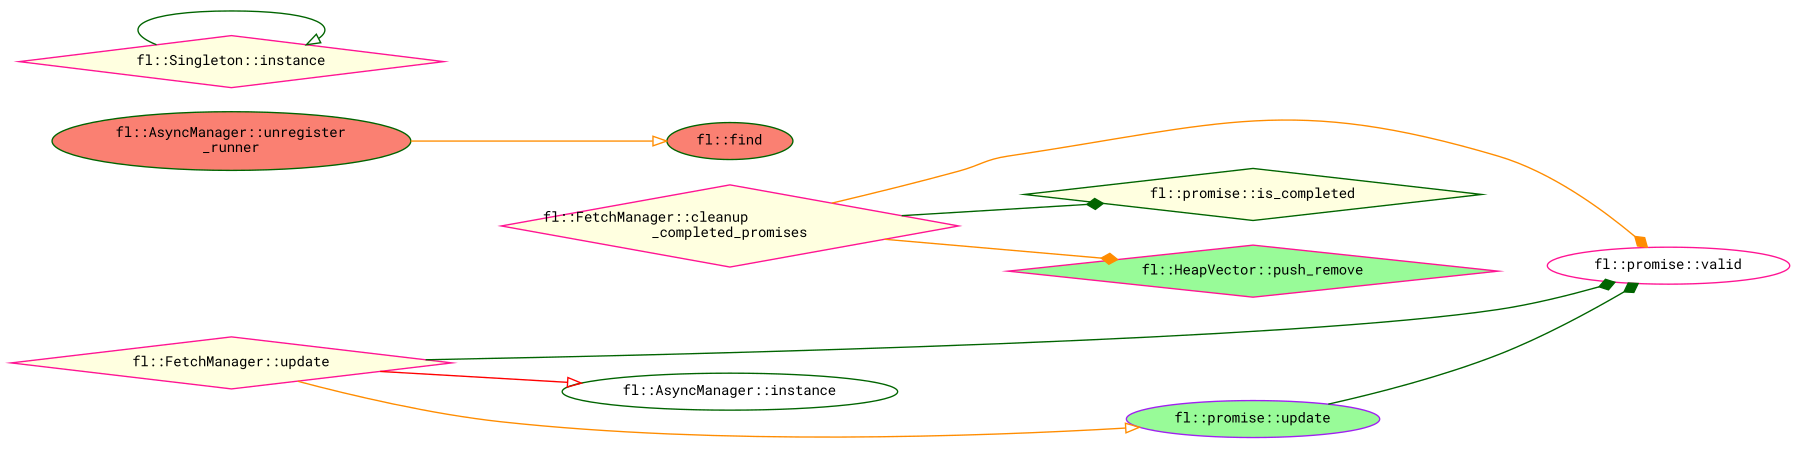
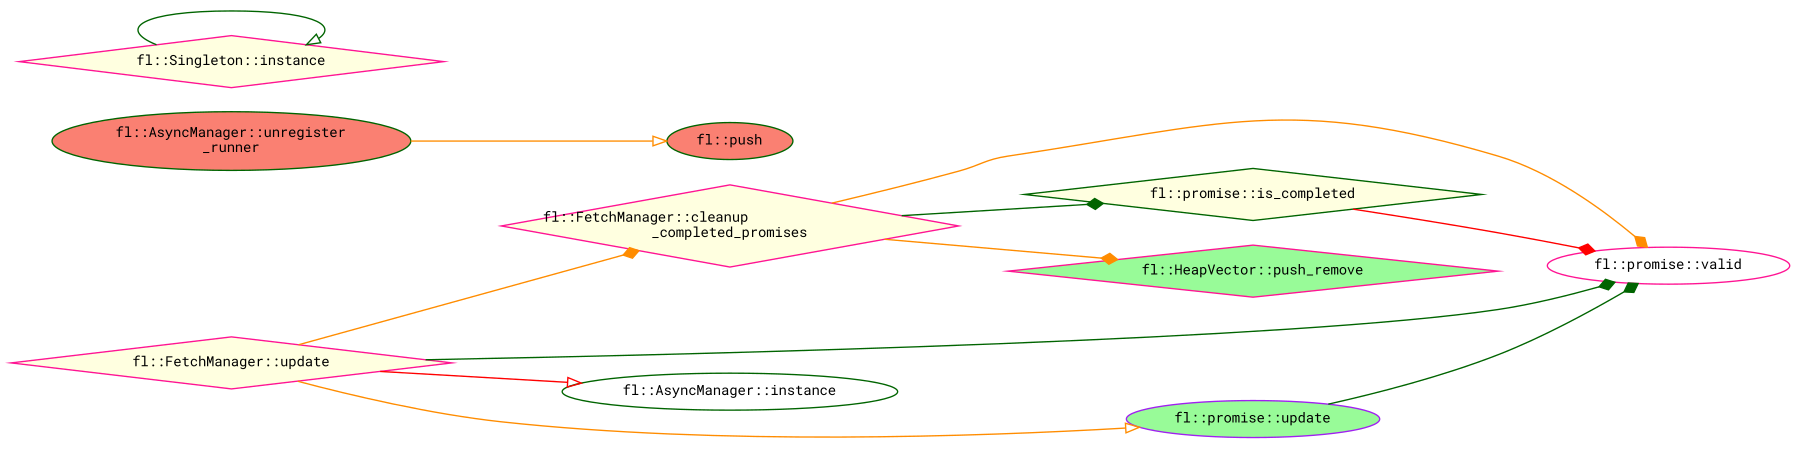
(730, 141) -> (730, 141)
none -> (1466, 227)
none -> (461, 300)
